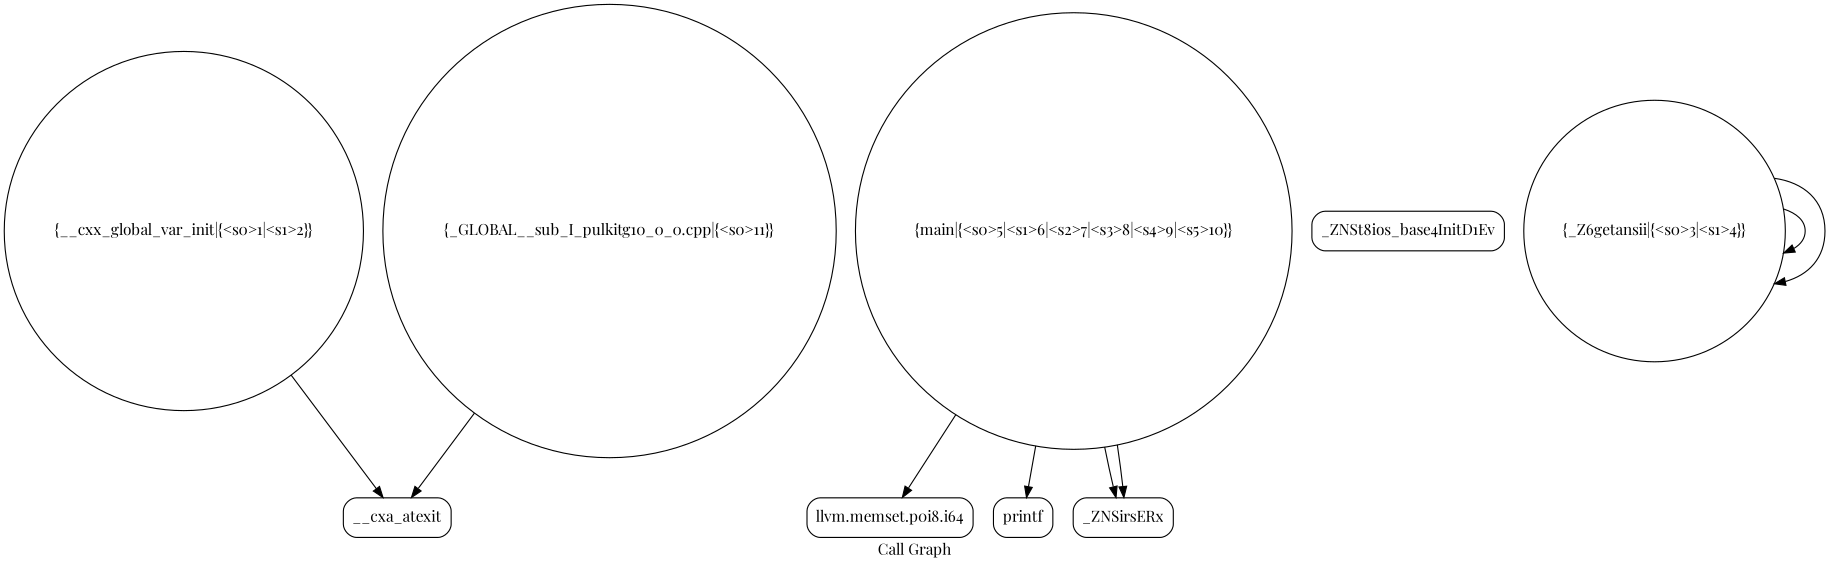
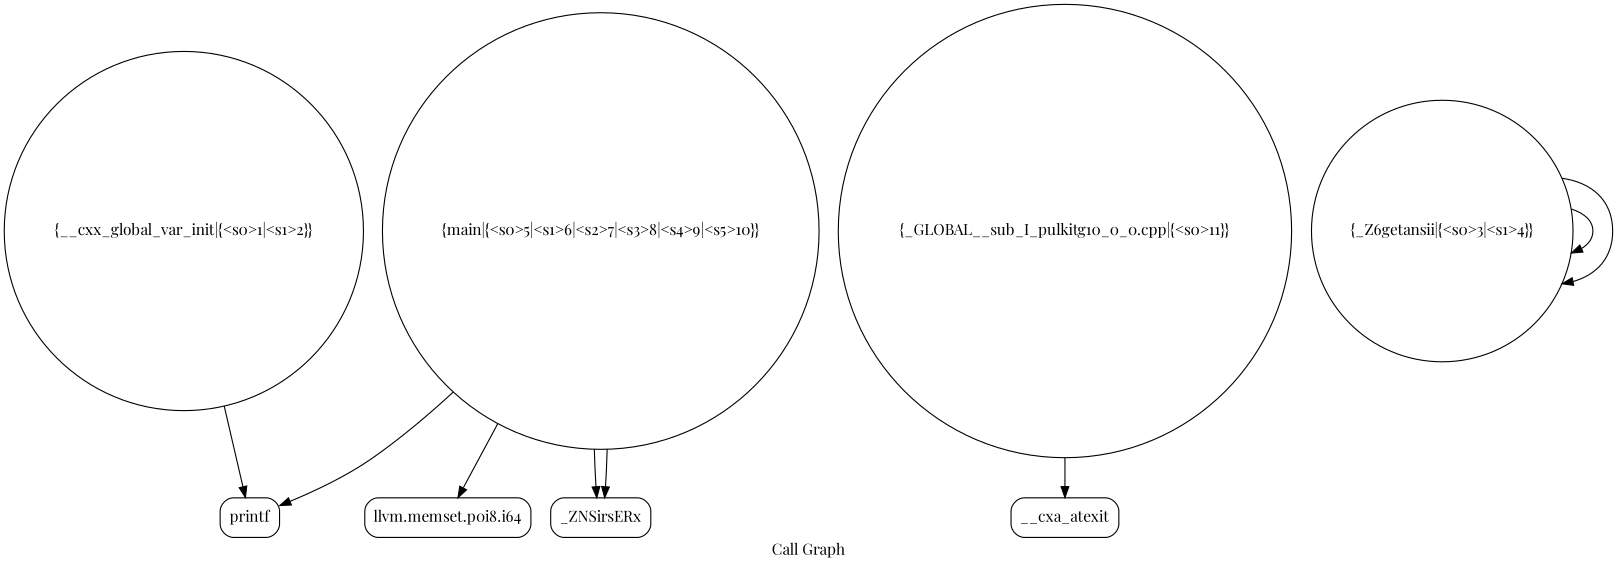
(1408, 231) -> none
(334, 432) -> (234, 446)
